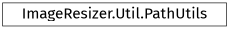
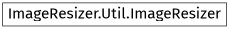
(115, 14) -> (115, 14)
